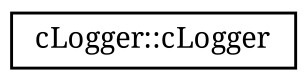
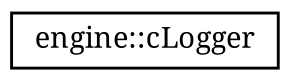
(154, 41) -> (145, 41)
